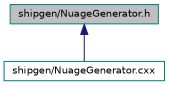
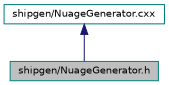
(84, 48) -> (84, 48)
